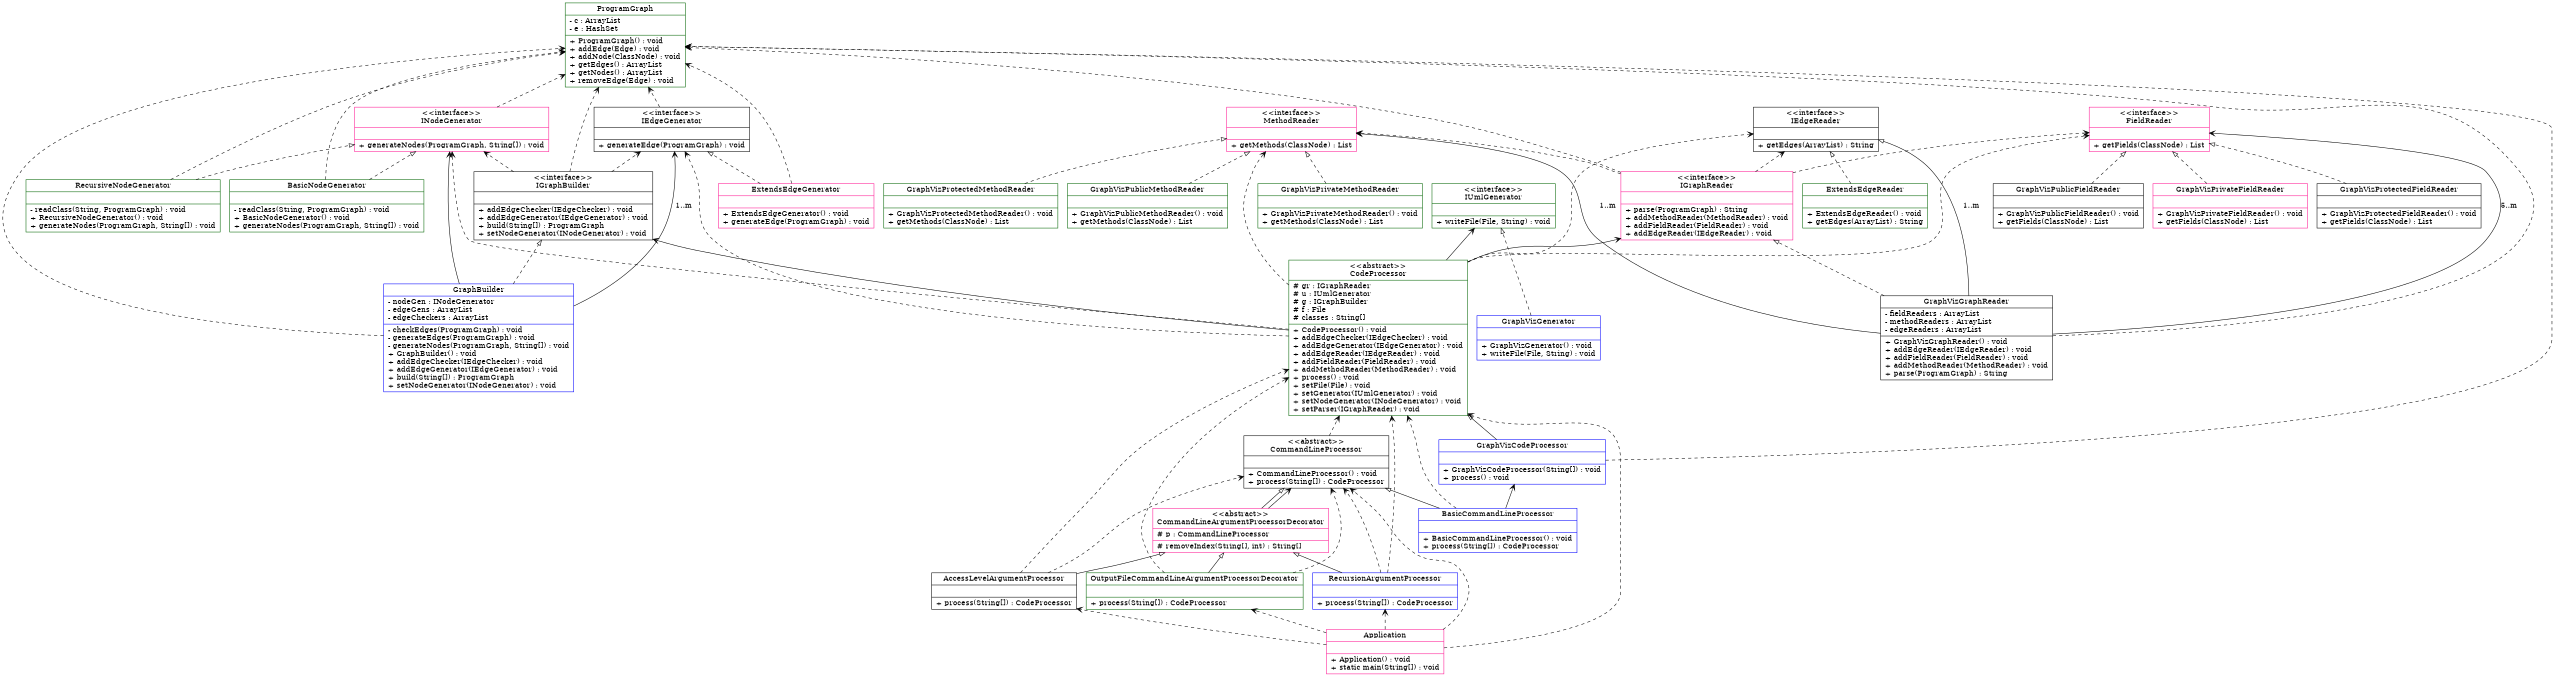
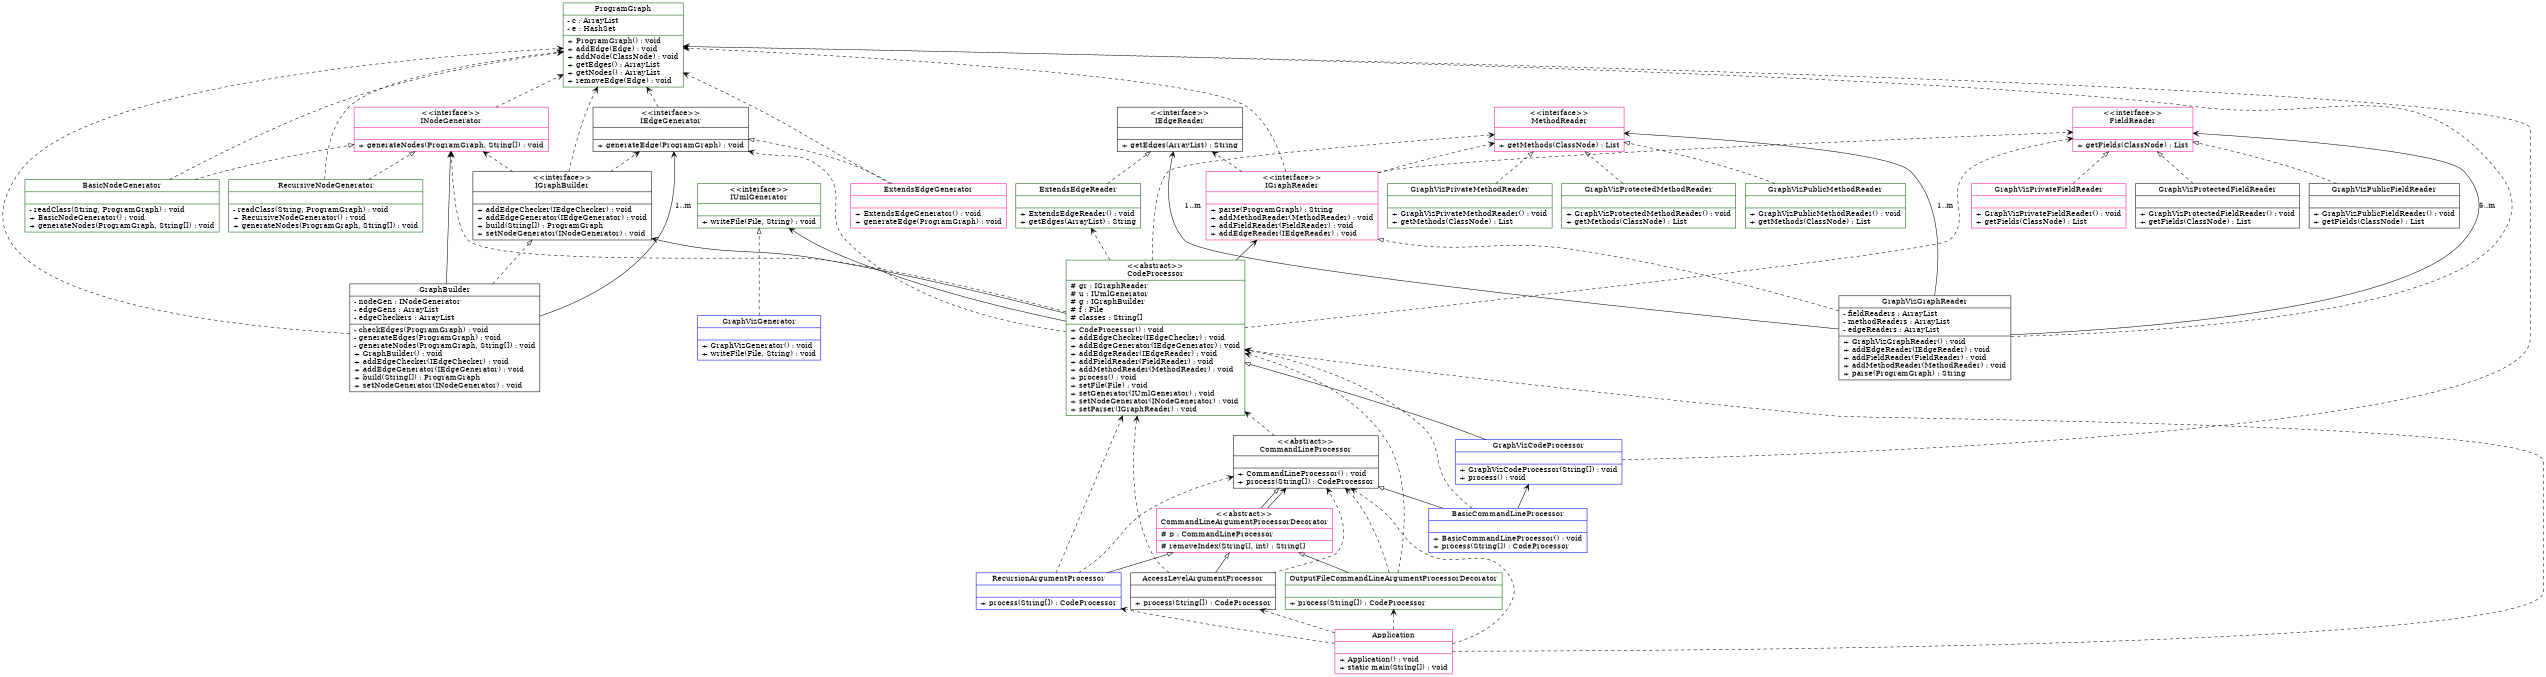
(1582, 172) -> (1102, 246)
(1952, 203) -> (1467, 289)
(479, 338) -> (445, 338)
